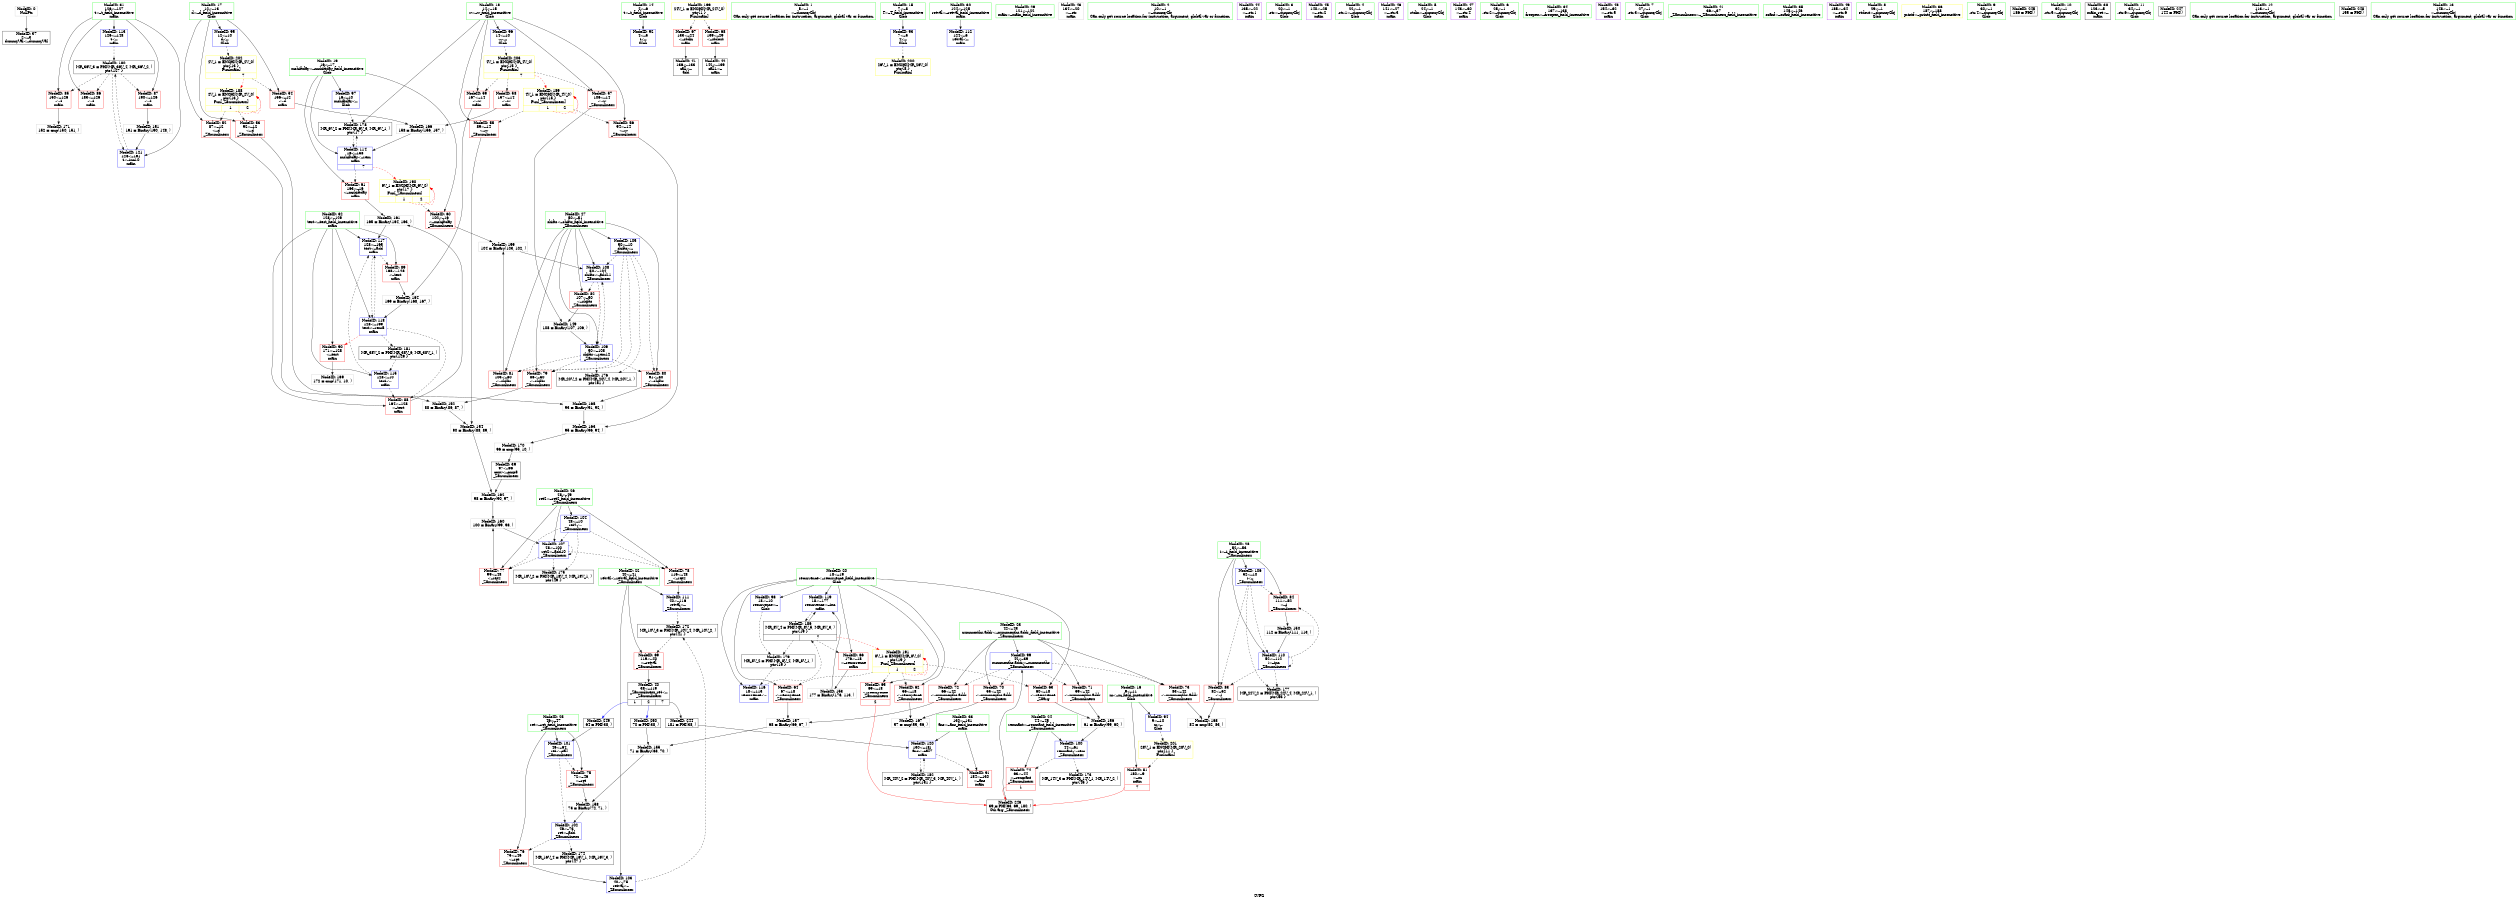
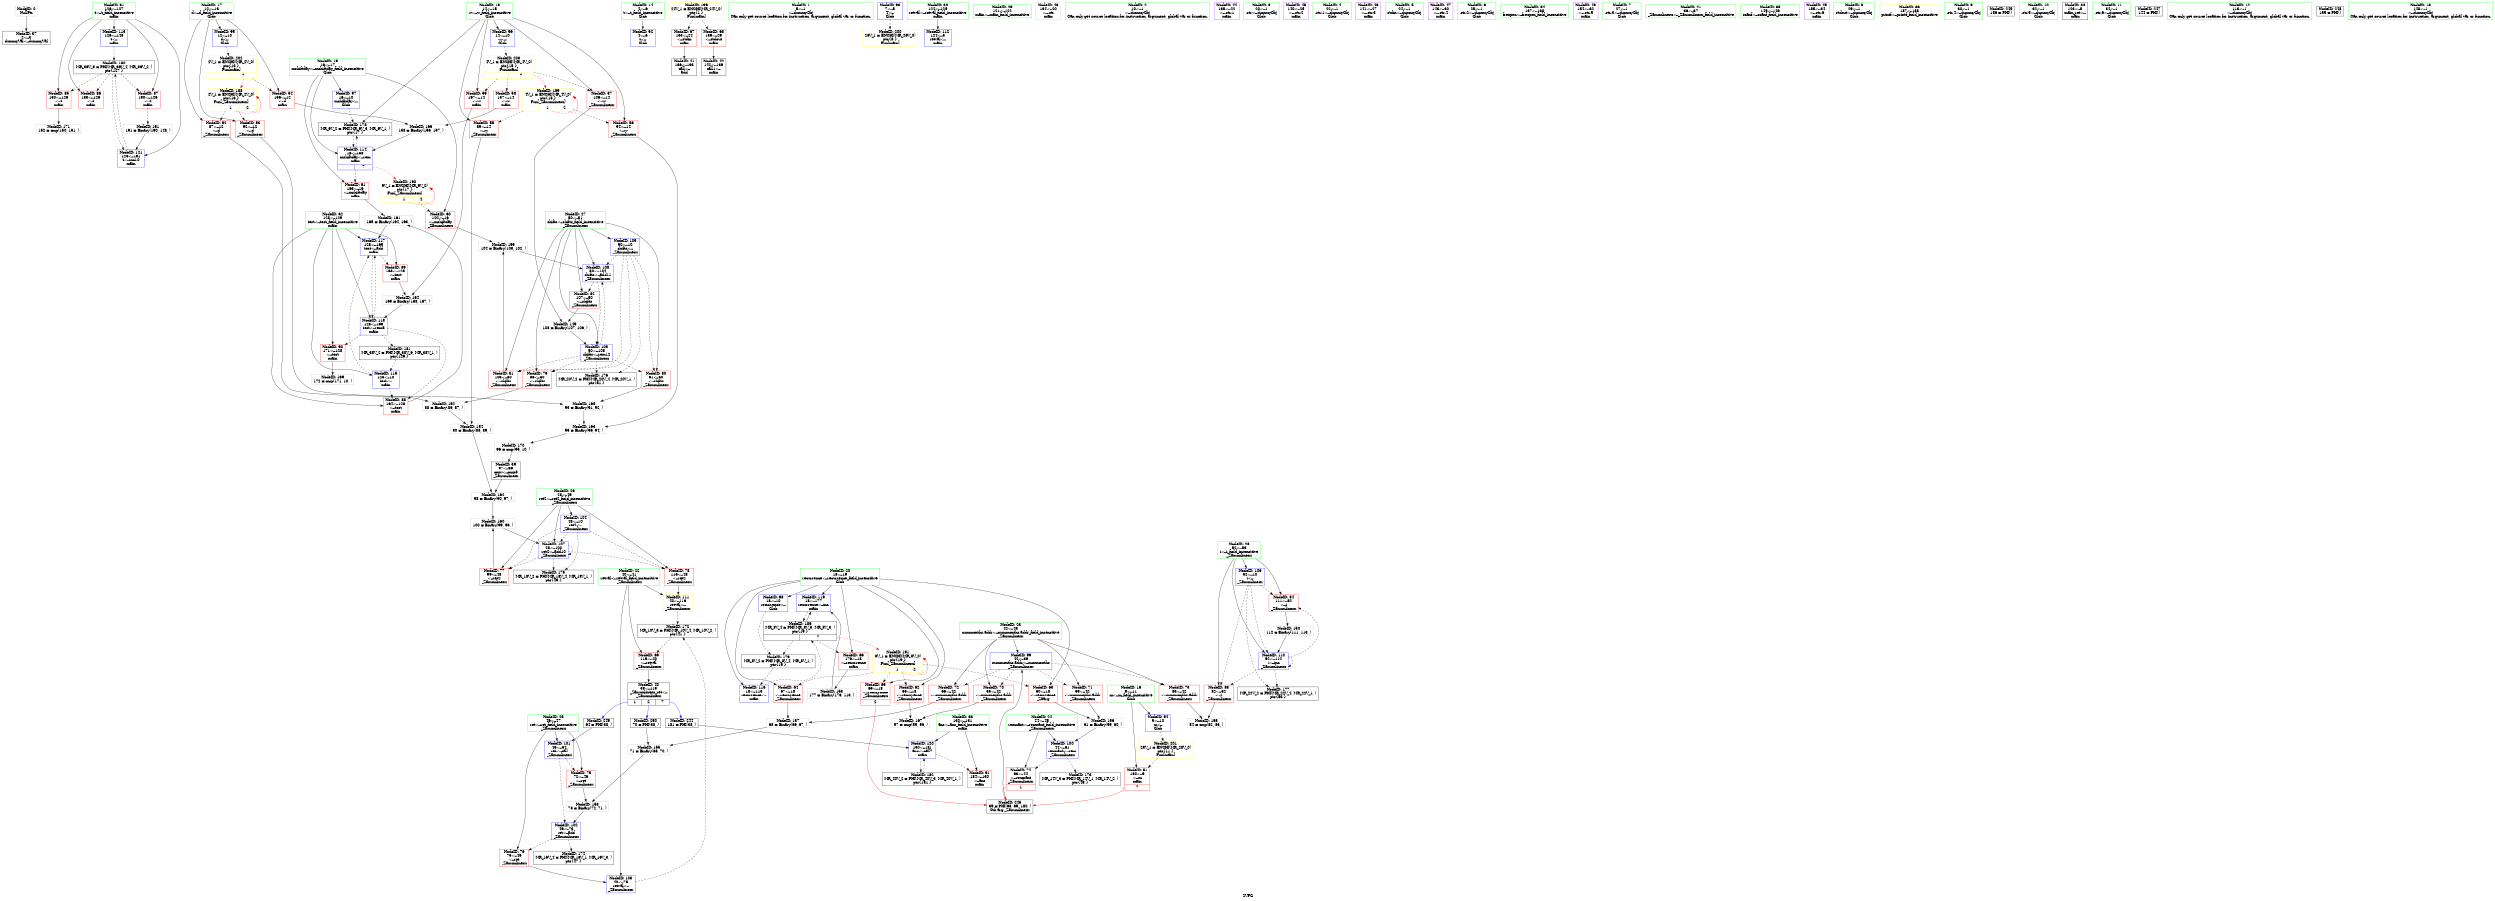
(903, 11) -> none
(148, 115) -> (148, 115)
(354, 339) -> (354, 339)
(678, 603) -> (678, 603)
(677, 707) -> (677, 707)
